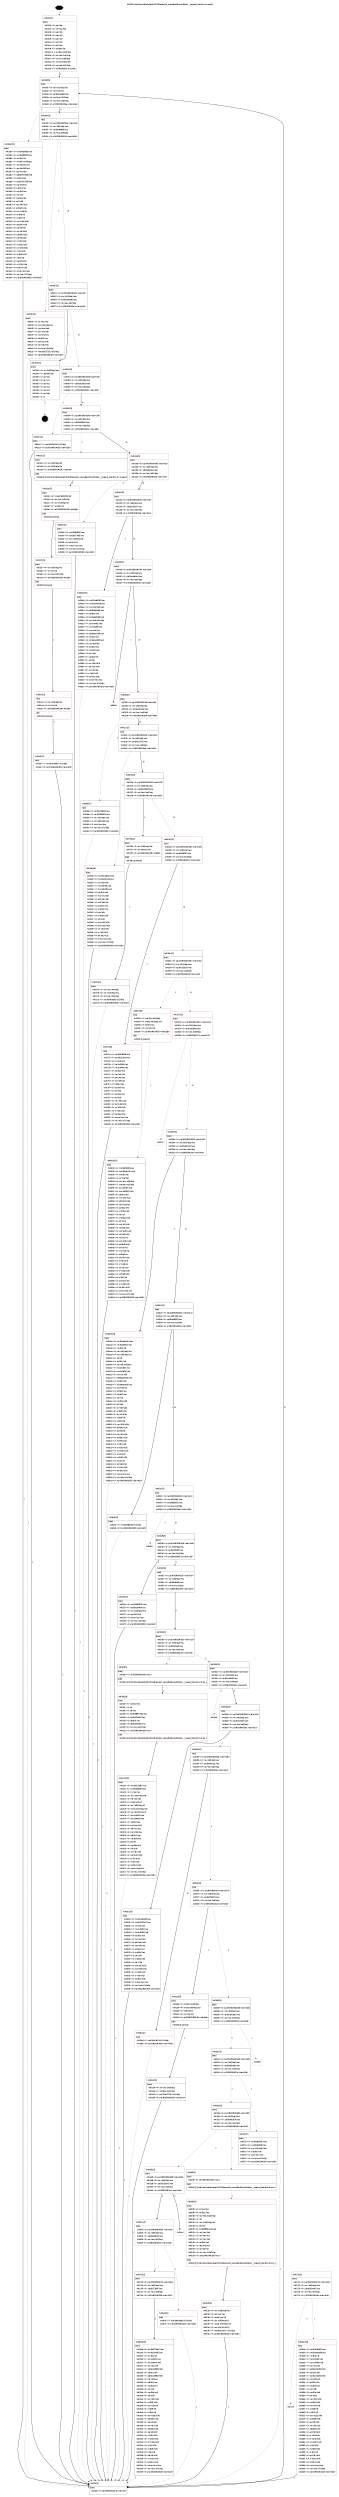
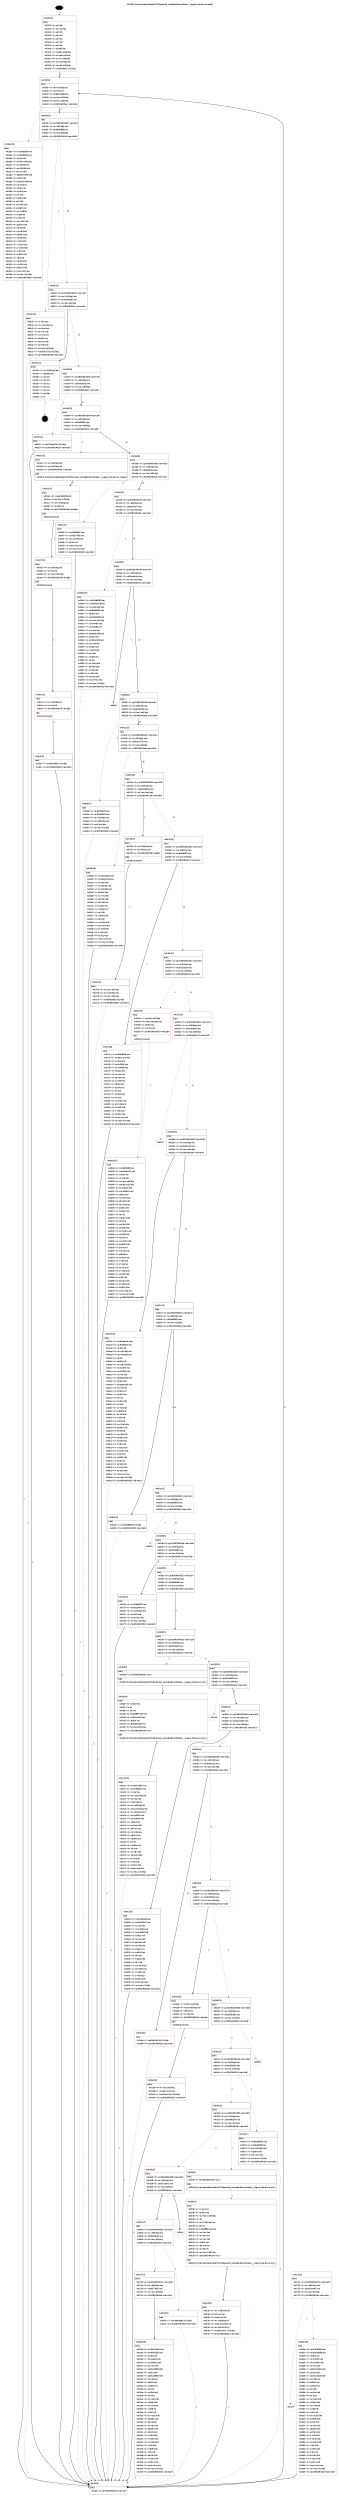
(114, 552) -> (114, 552)
